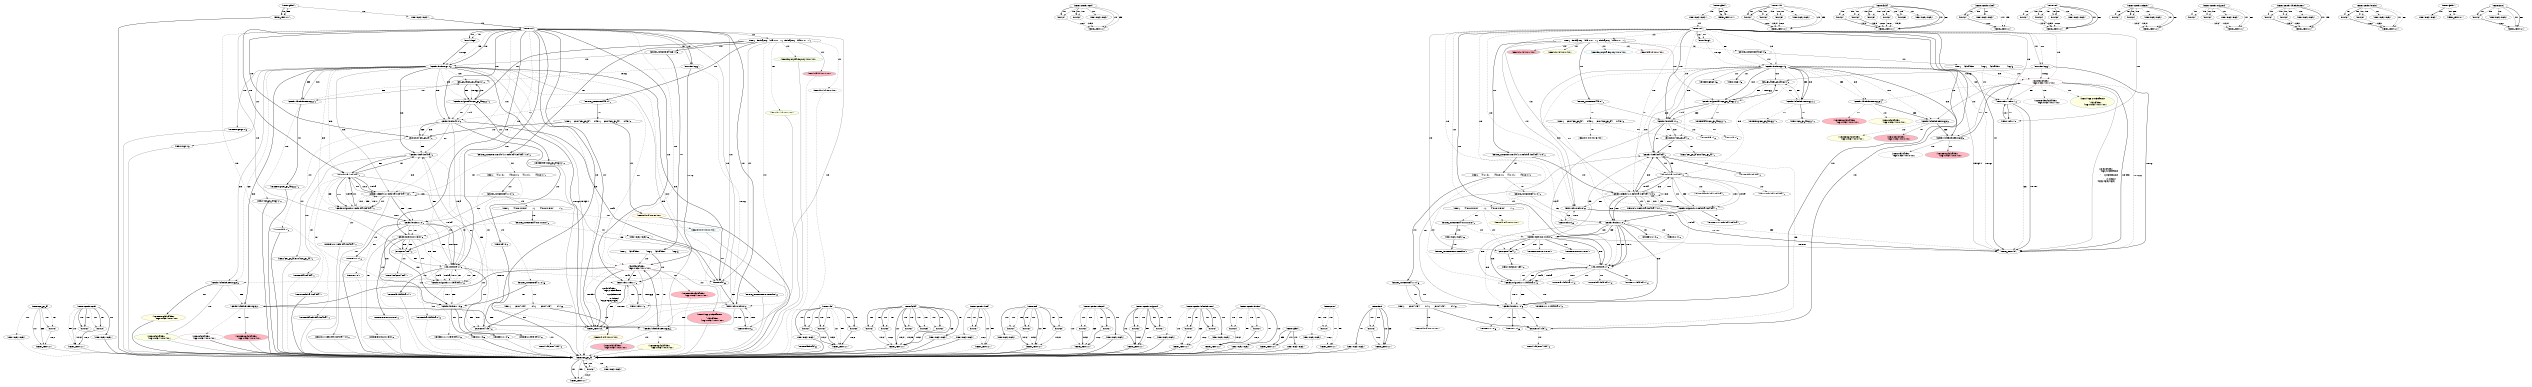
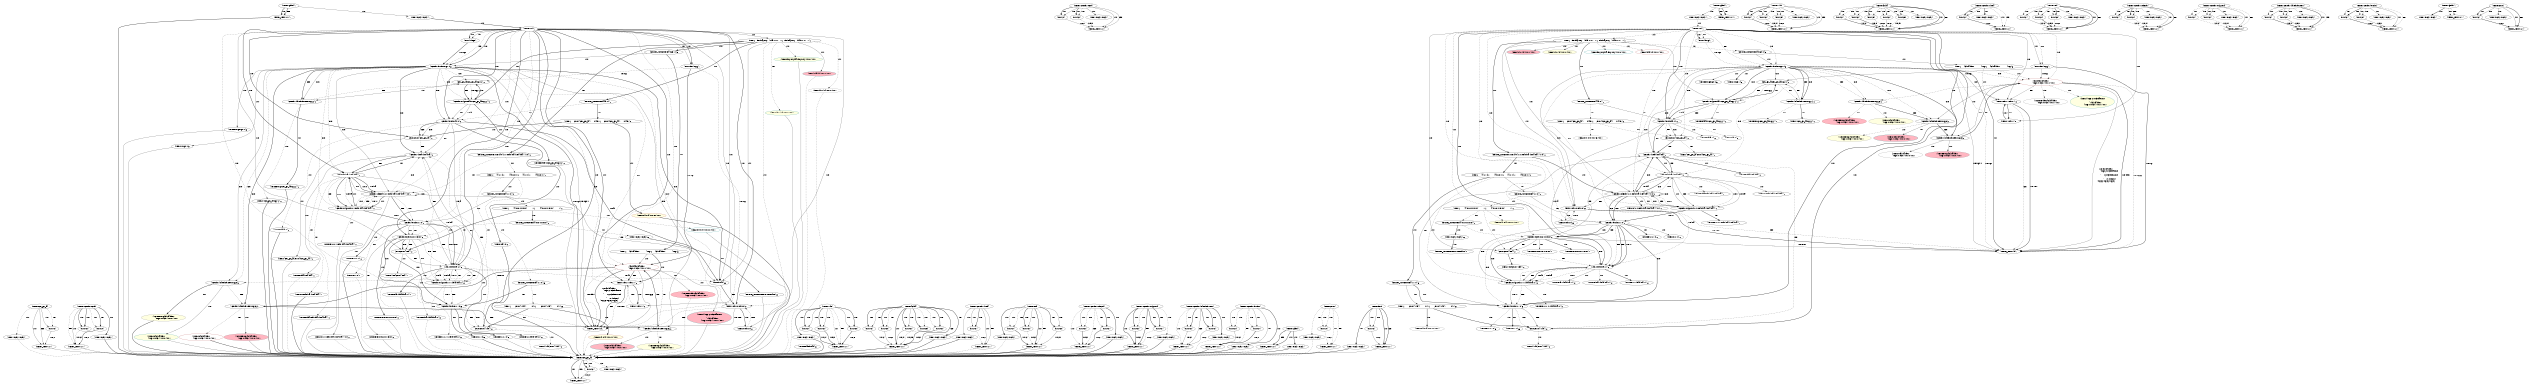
(816, 347) -> (816, 347)
